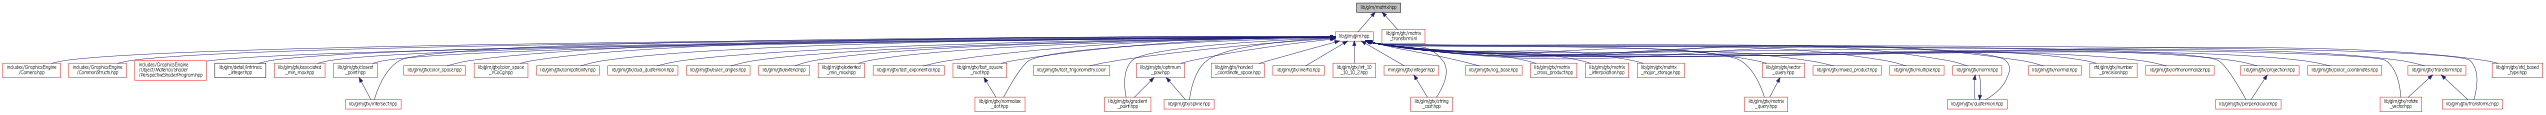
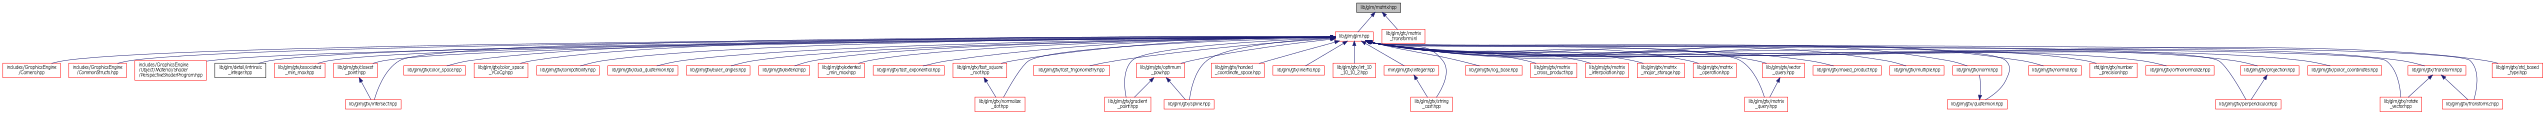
(1072, 70) -> (1072, 70)
none -> (1715, 70)
(1974, 90) -> none
